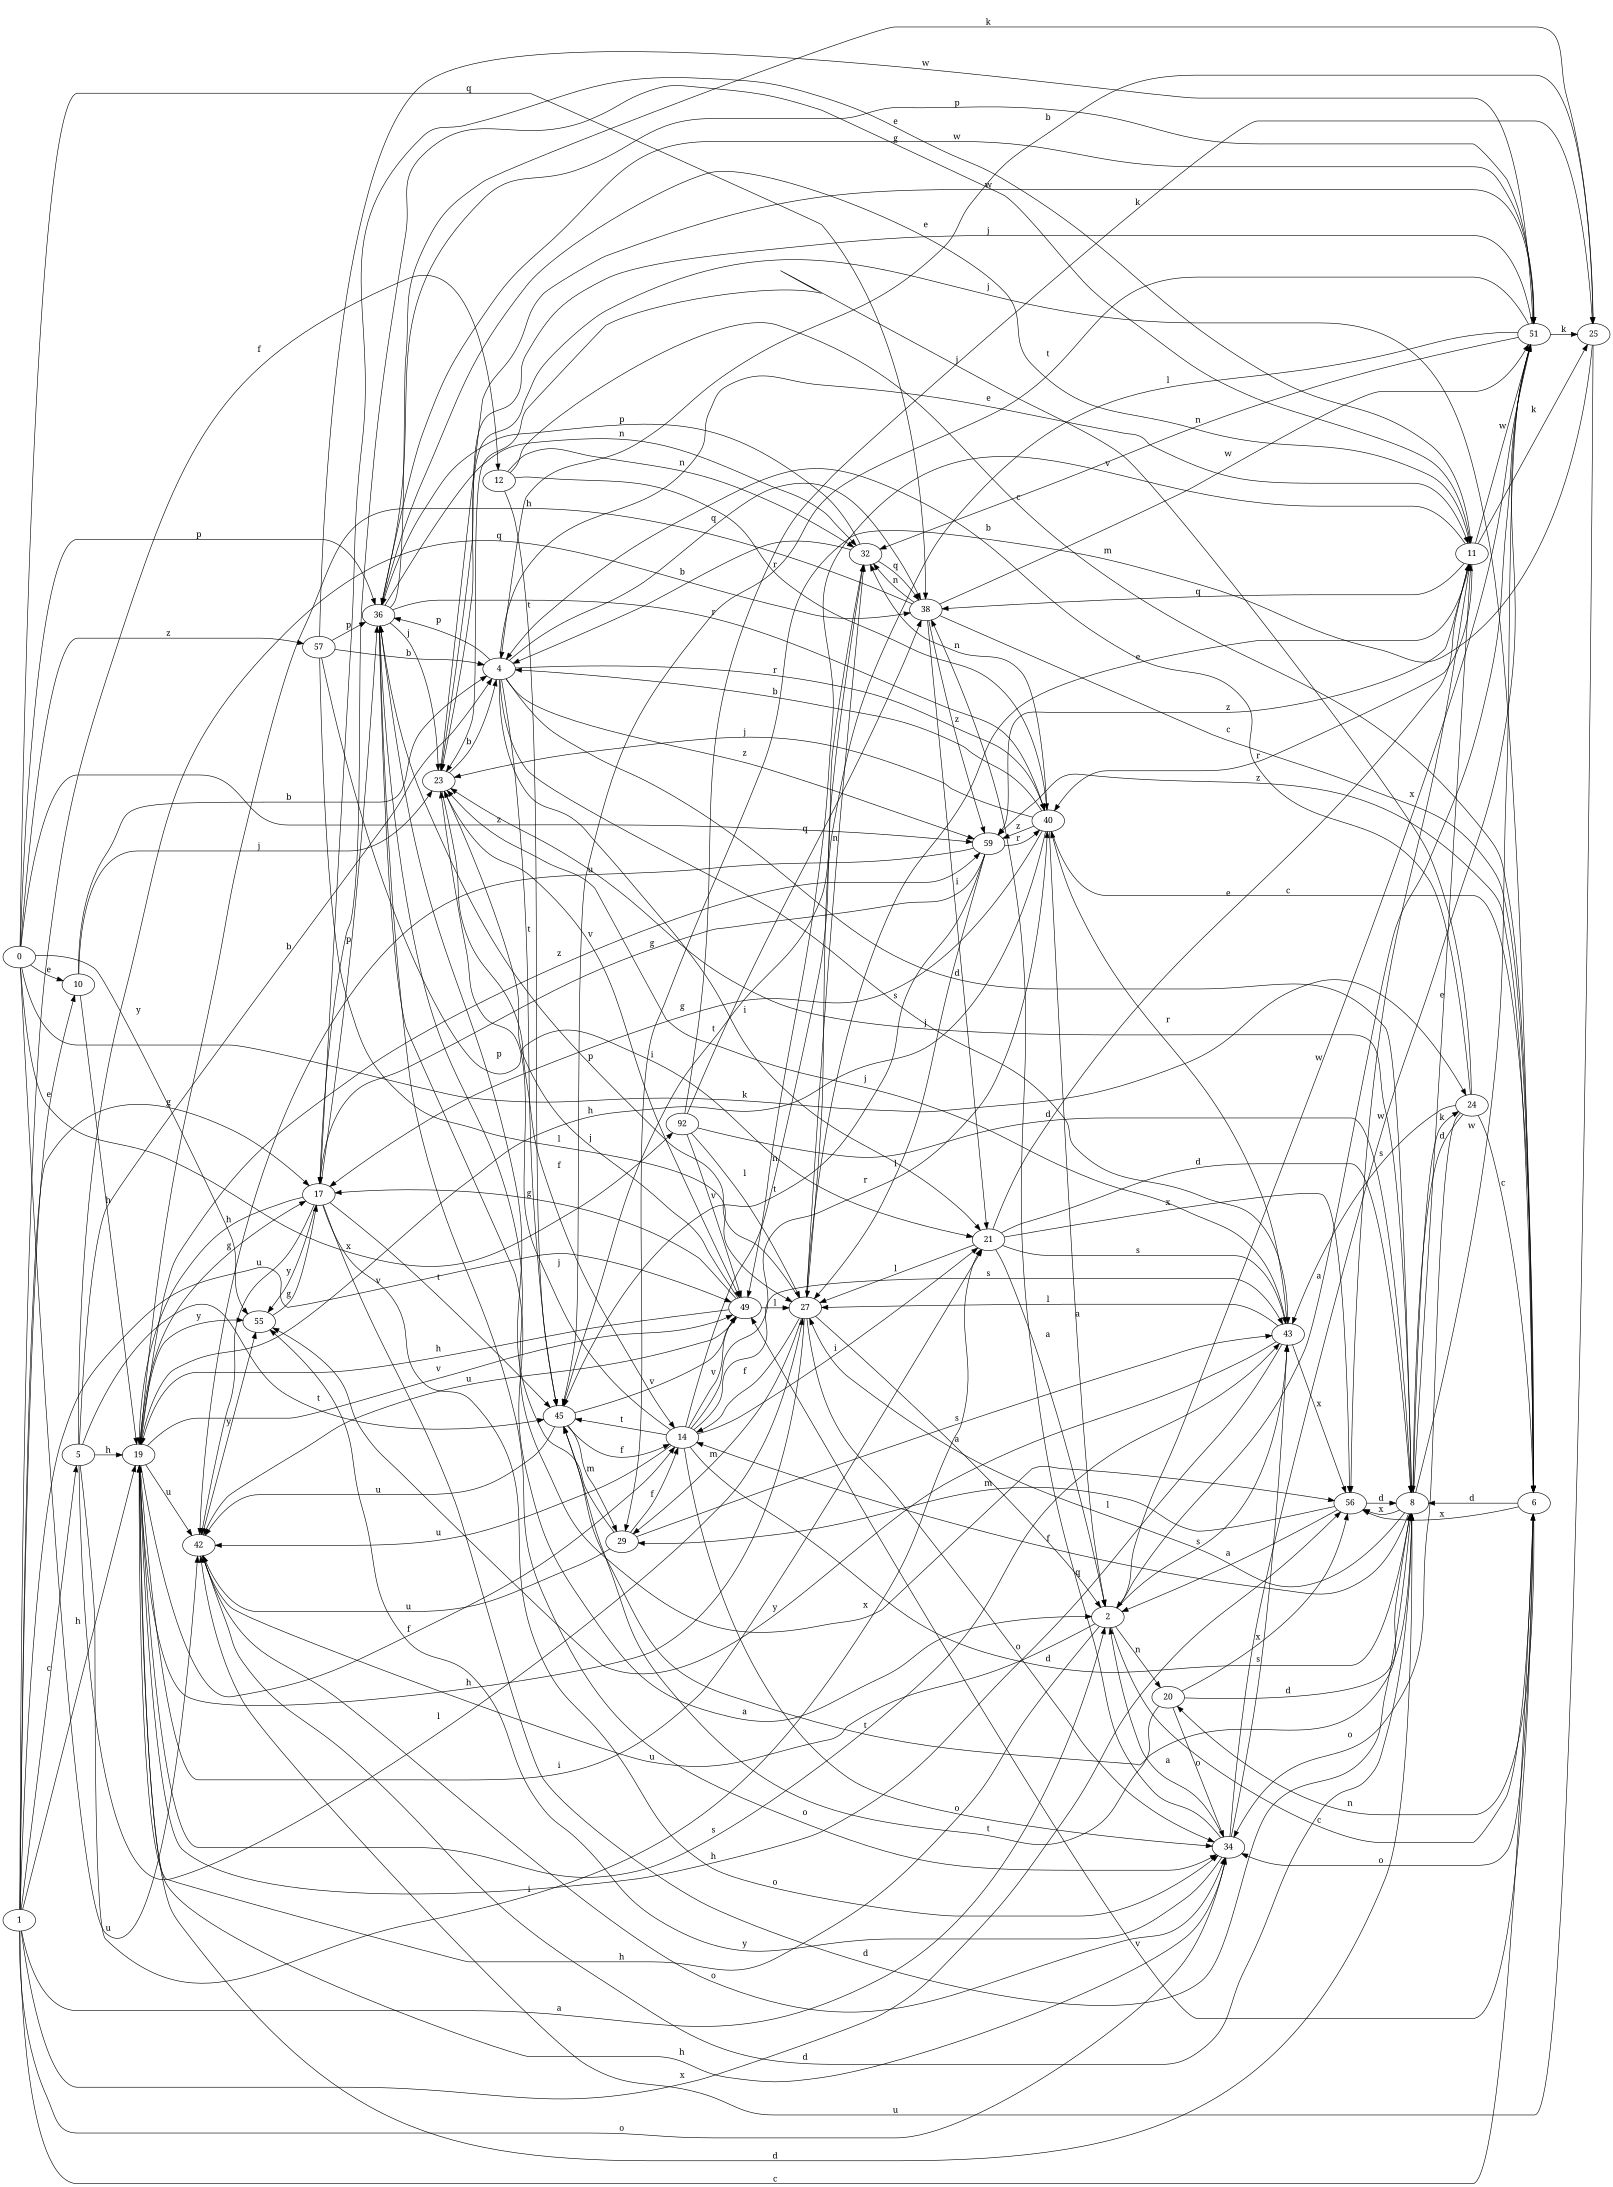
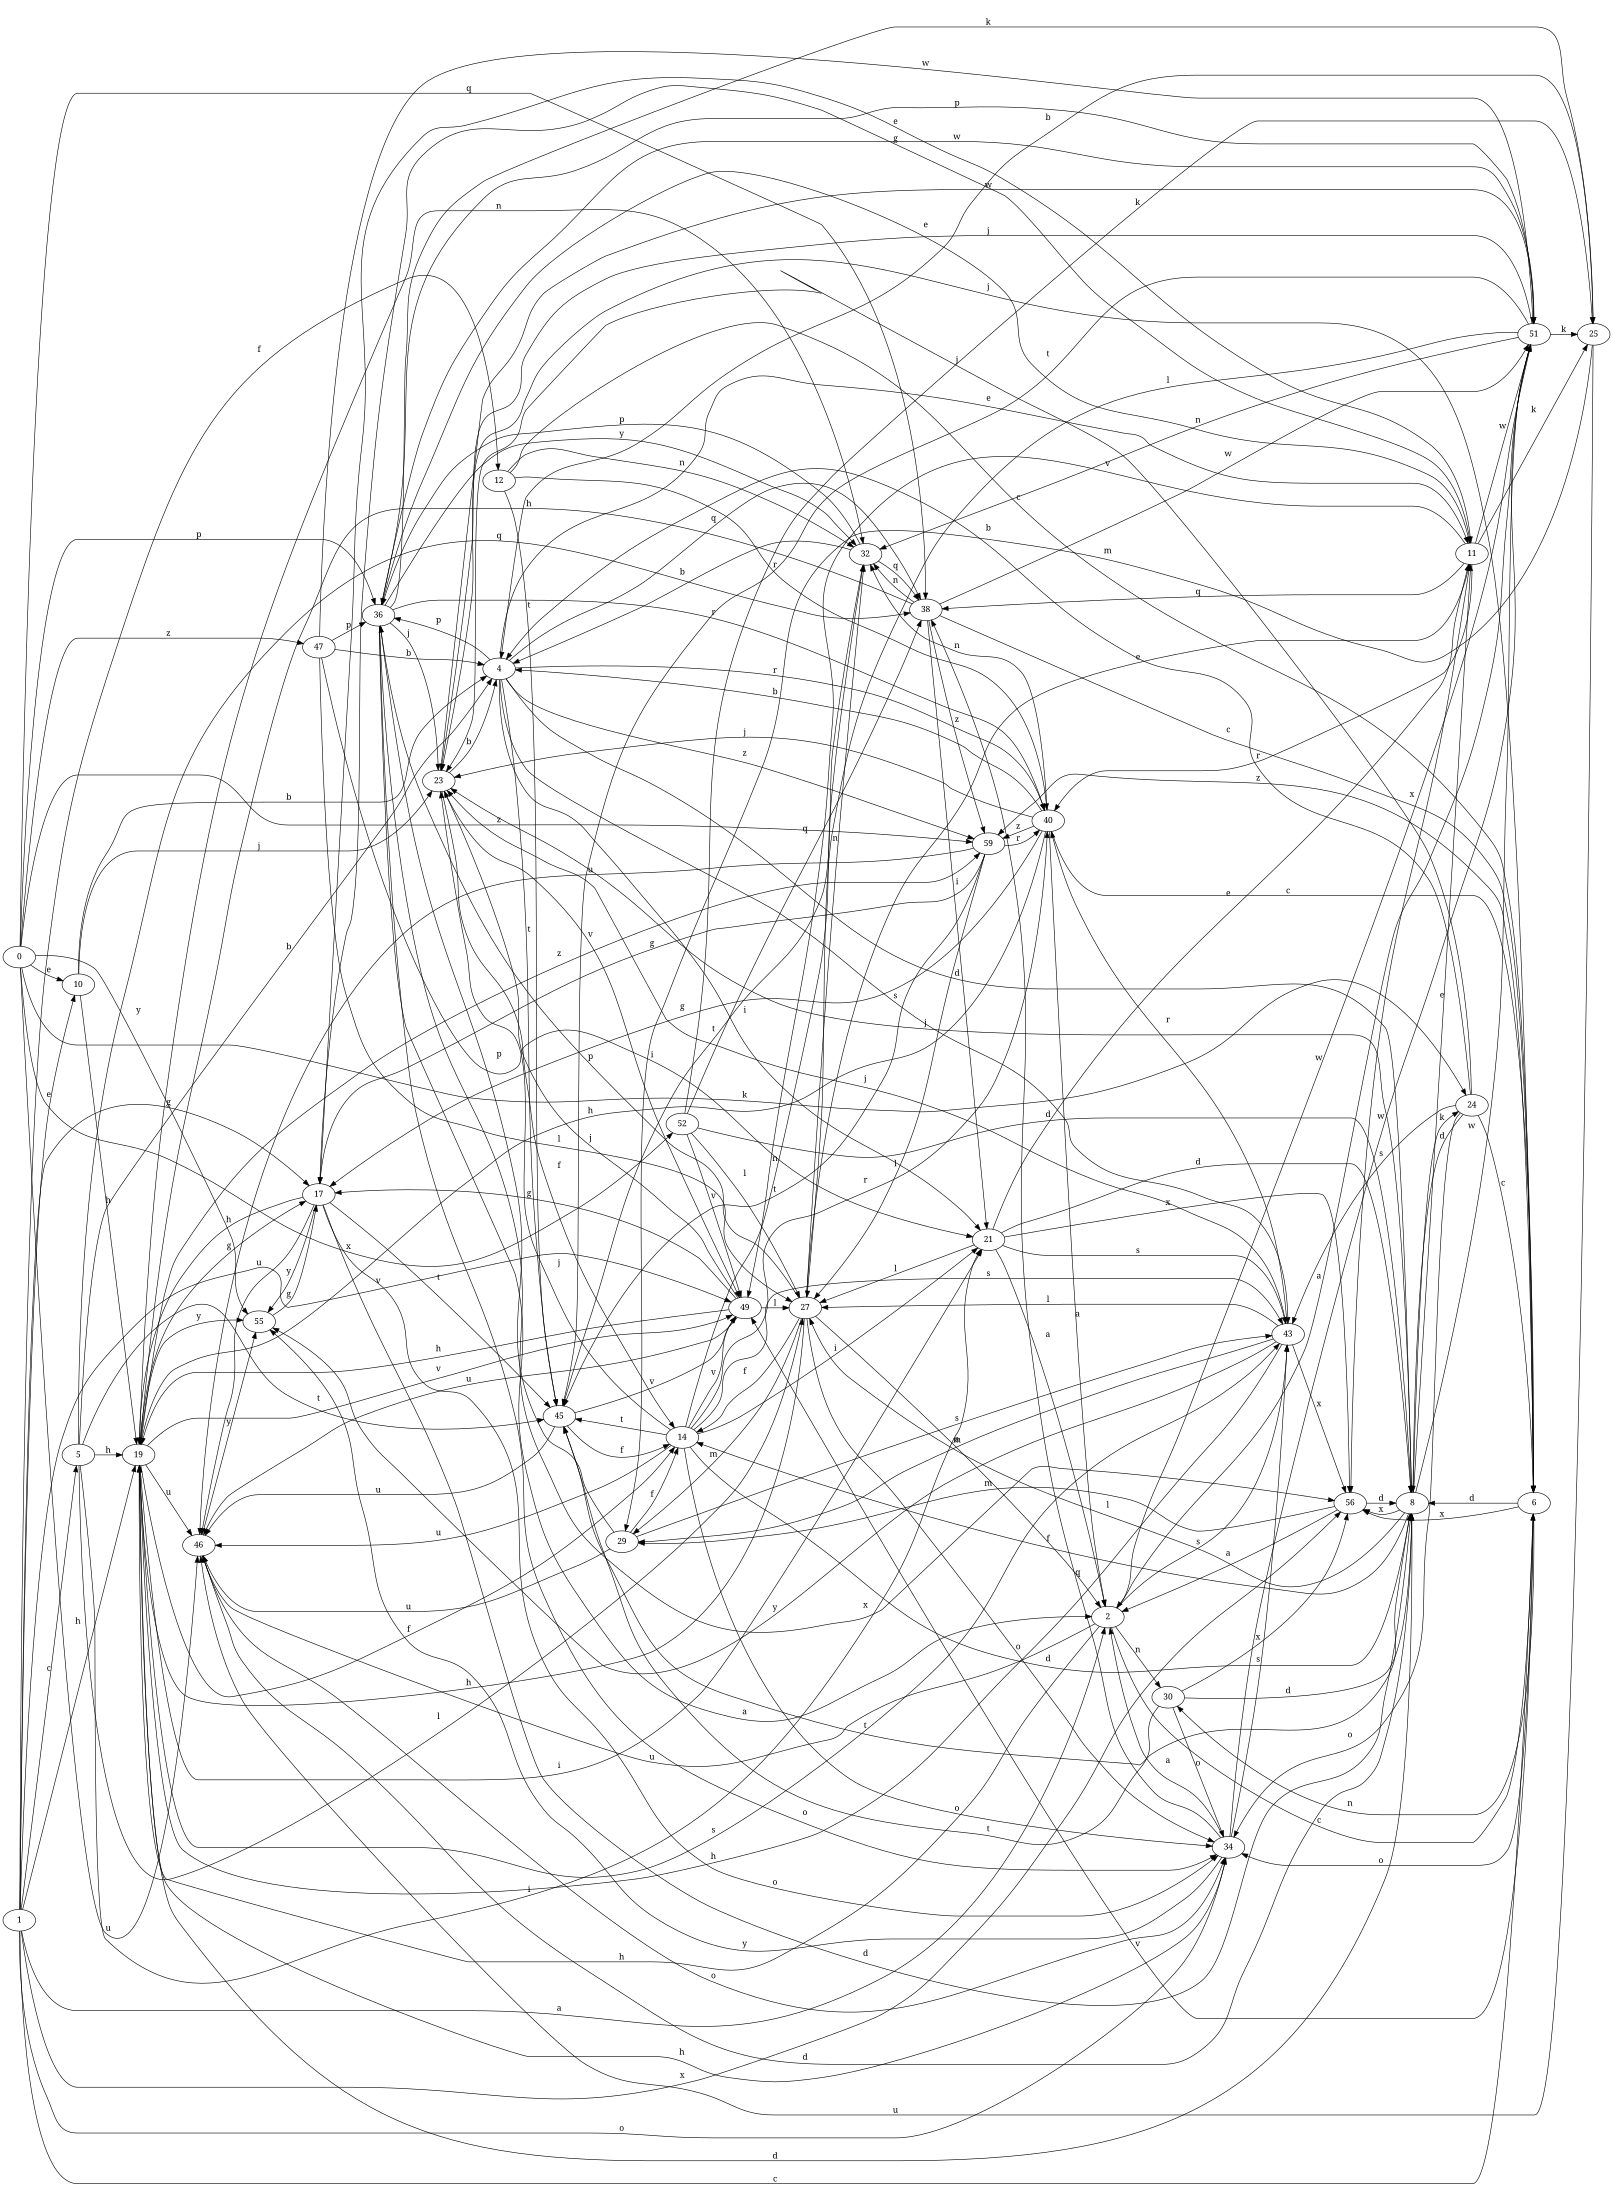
(622, 434) -> (622, 434)
none -> (308, 512)
(319, 647) -> (319, 647)
(1223, 712) -> none
(352, 936) -> none
(682, 1124) -> (682, 1124)
(588, 1477) -> (974, 1440)
(199, 1545) -> (199, 1545)
(1168, 1697) -> (1168, 1697)
